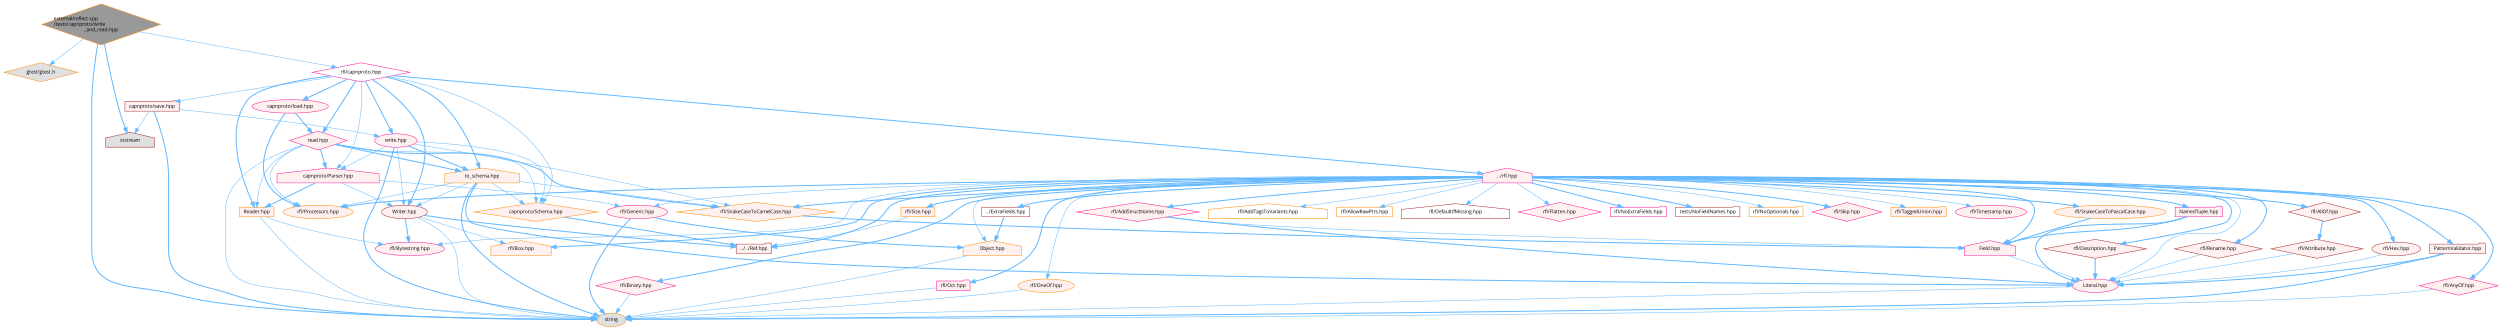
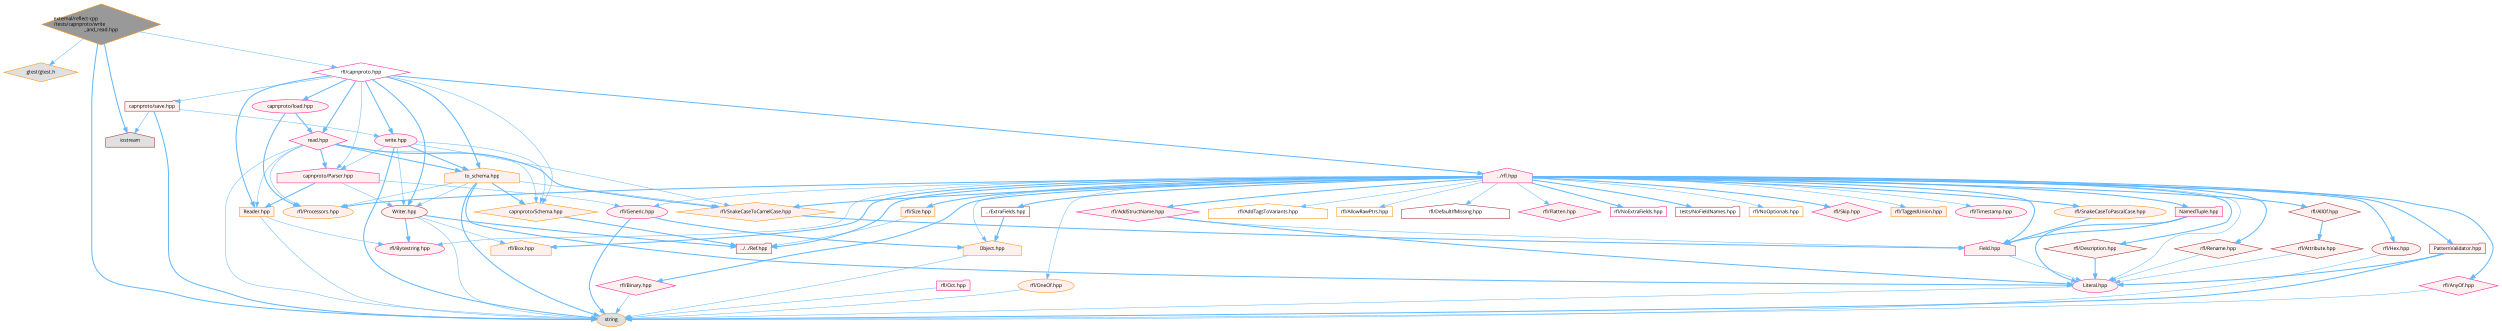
(1208, 184) -> none
(499, 188) -> (499, 188)
(2253, 275) -> (1509, 315)
